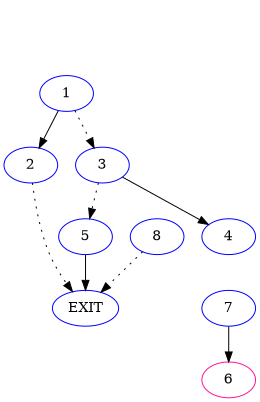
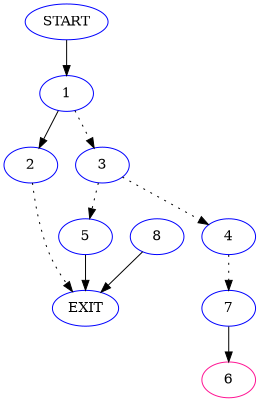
none -> (67, 22)
(161, 198) -> (161, 198)
(126, 268) -> (126, 268)
none -> (229, 268)
